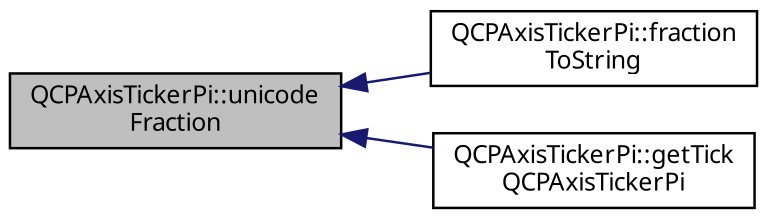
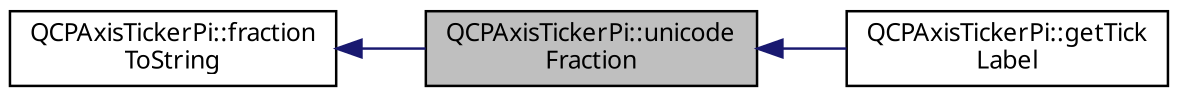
(399, 78) -> (394, 49)
(594, 171) -> (1007, 49)
